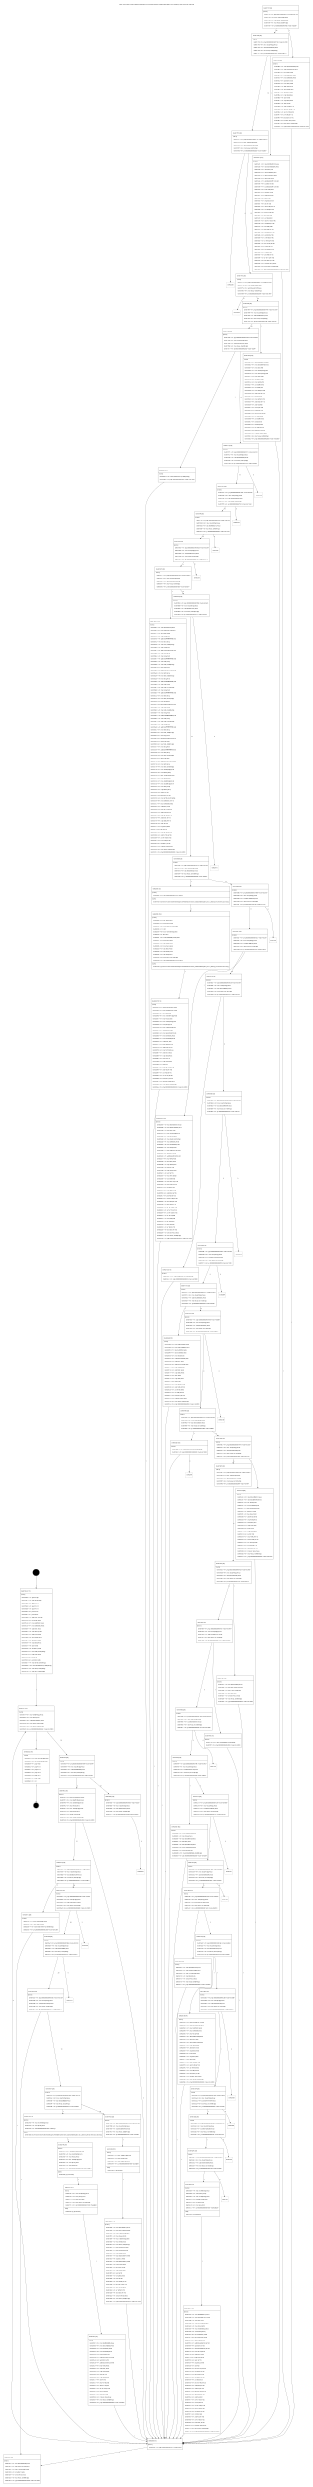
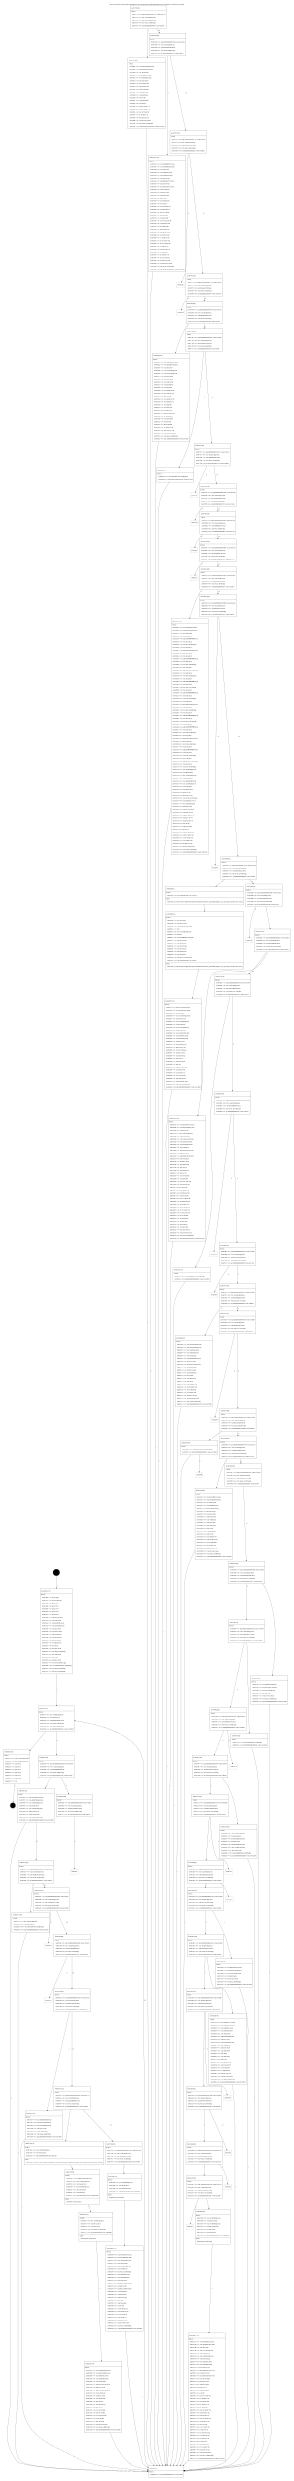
(95, 2456) -> (22, 2348)
